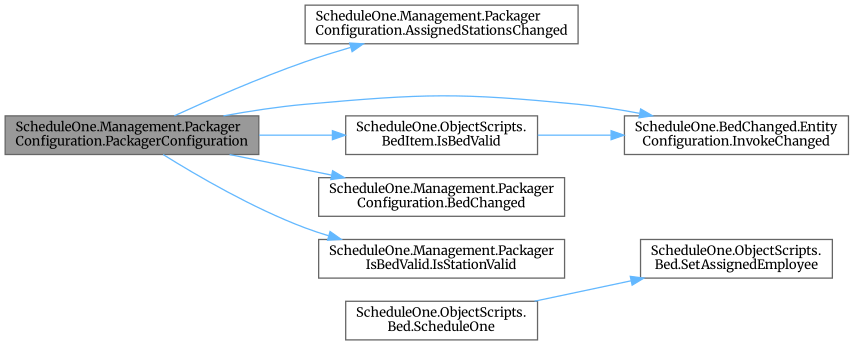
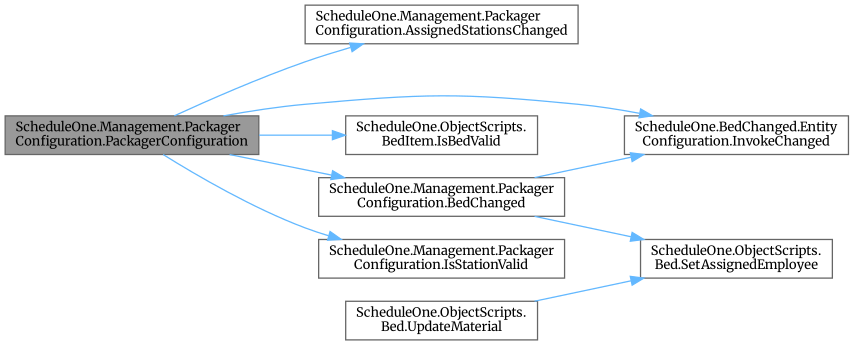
(574, 135) -> (583, 167)
none -> (583, 227)
(442, 259) -> (442, 259)
(442, 321) -> (442, 321)
